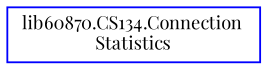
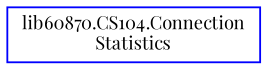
(134, 35) -> (134, 35)
